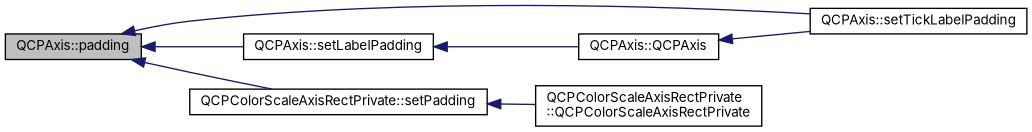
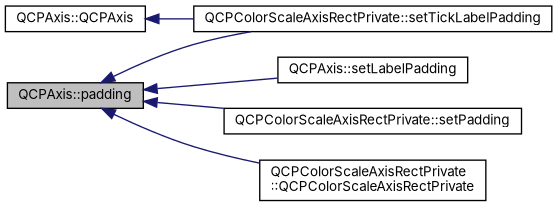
(919, 21) -> (373, 19)
(513, 47) -> none
(518, 104) -> (185, 144)
